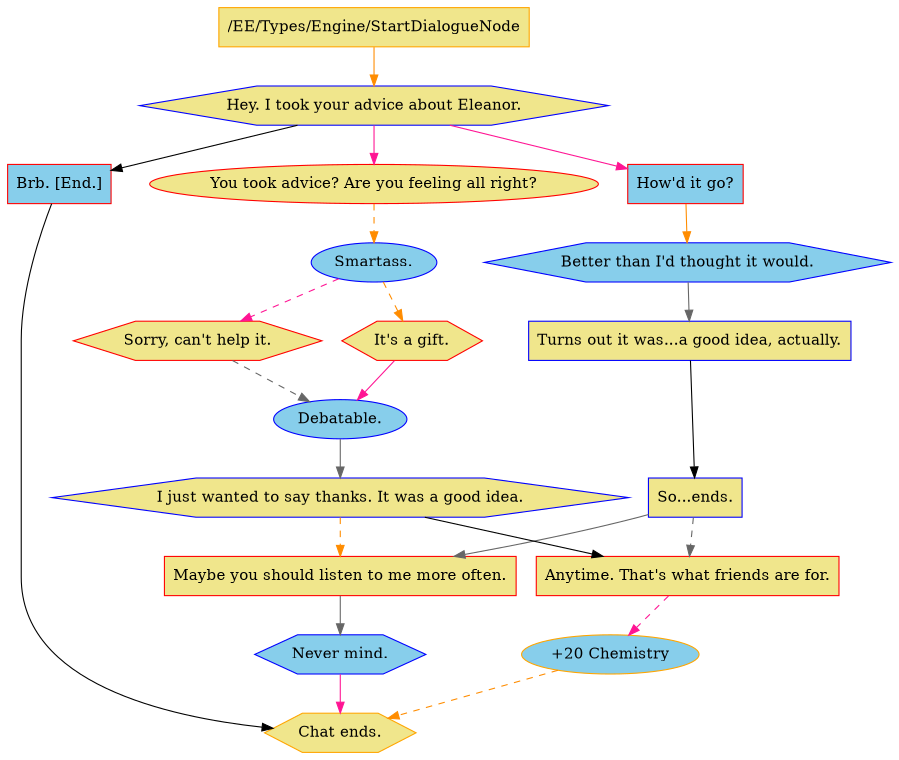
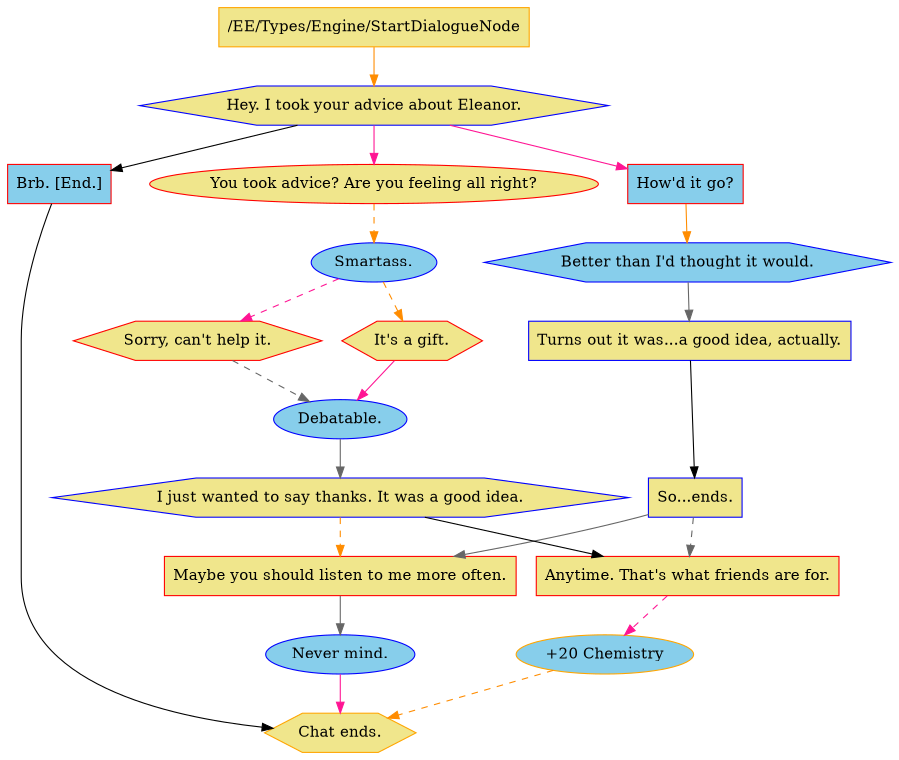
(340, 654) -> (340, 654)
